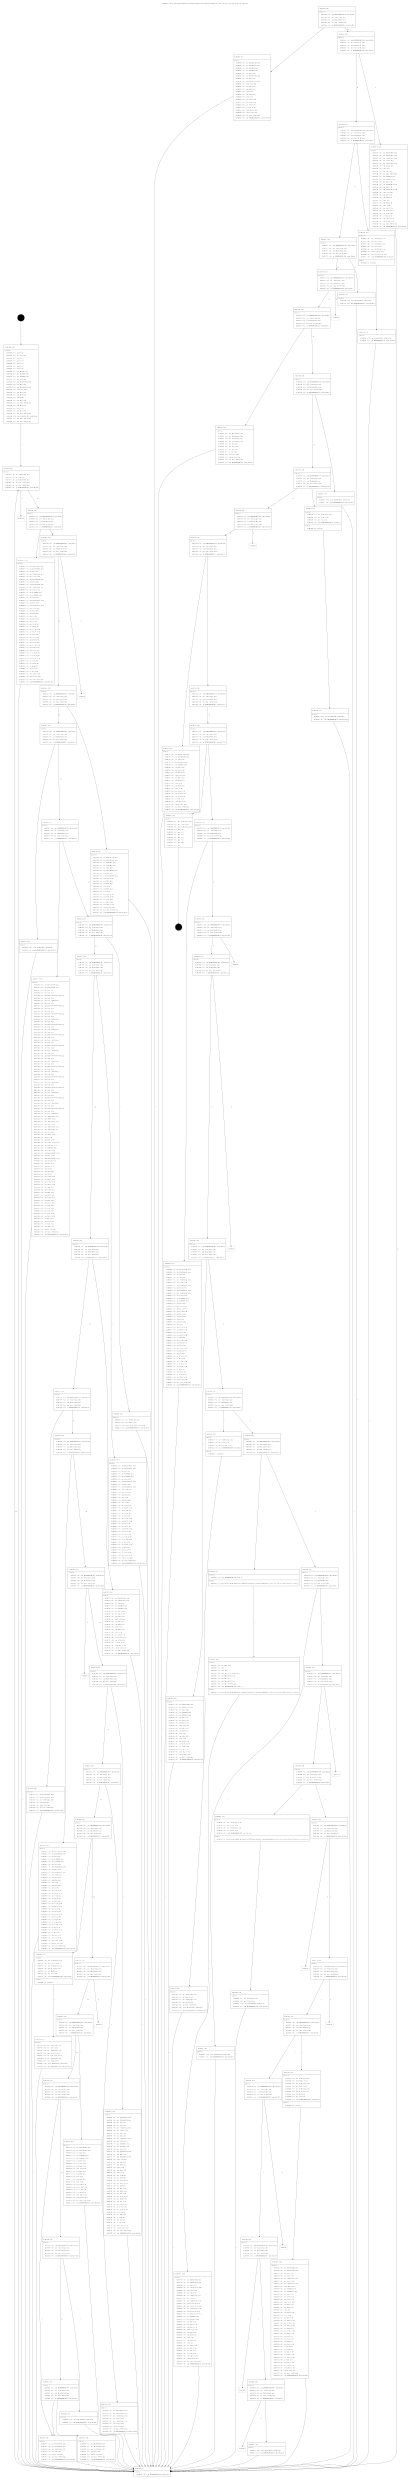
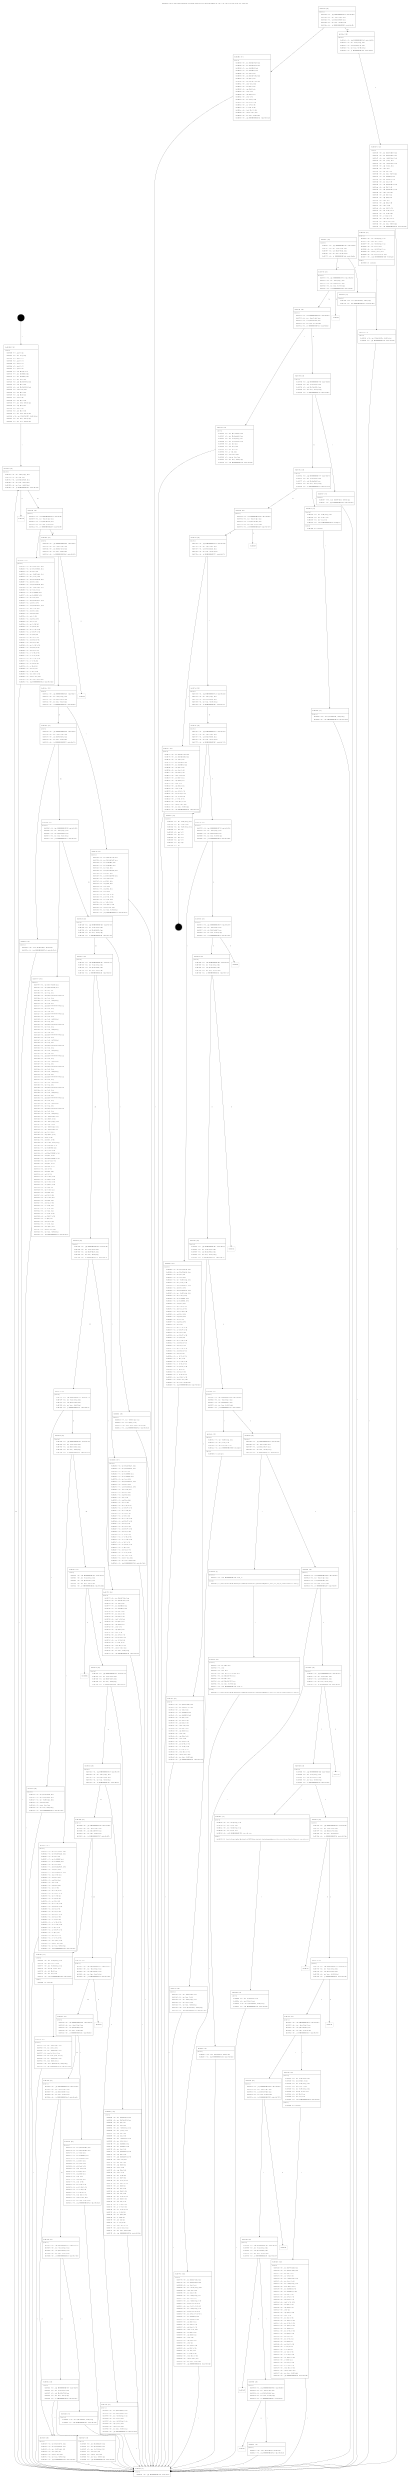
(356, 133) -> none
